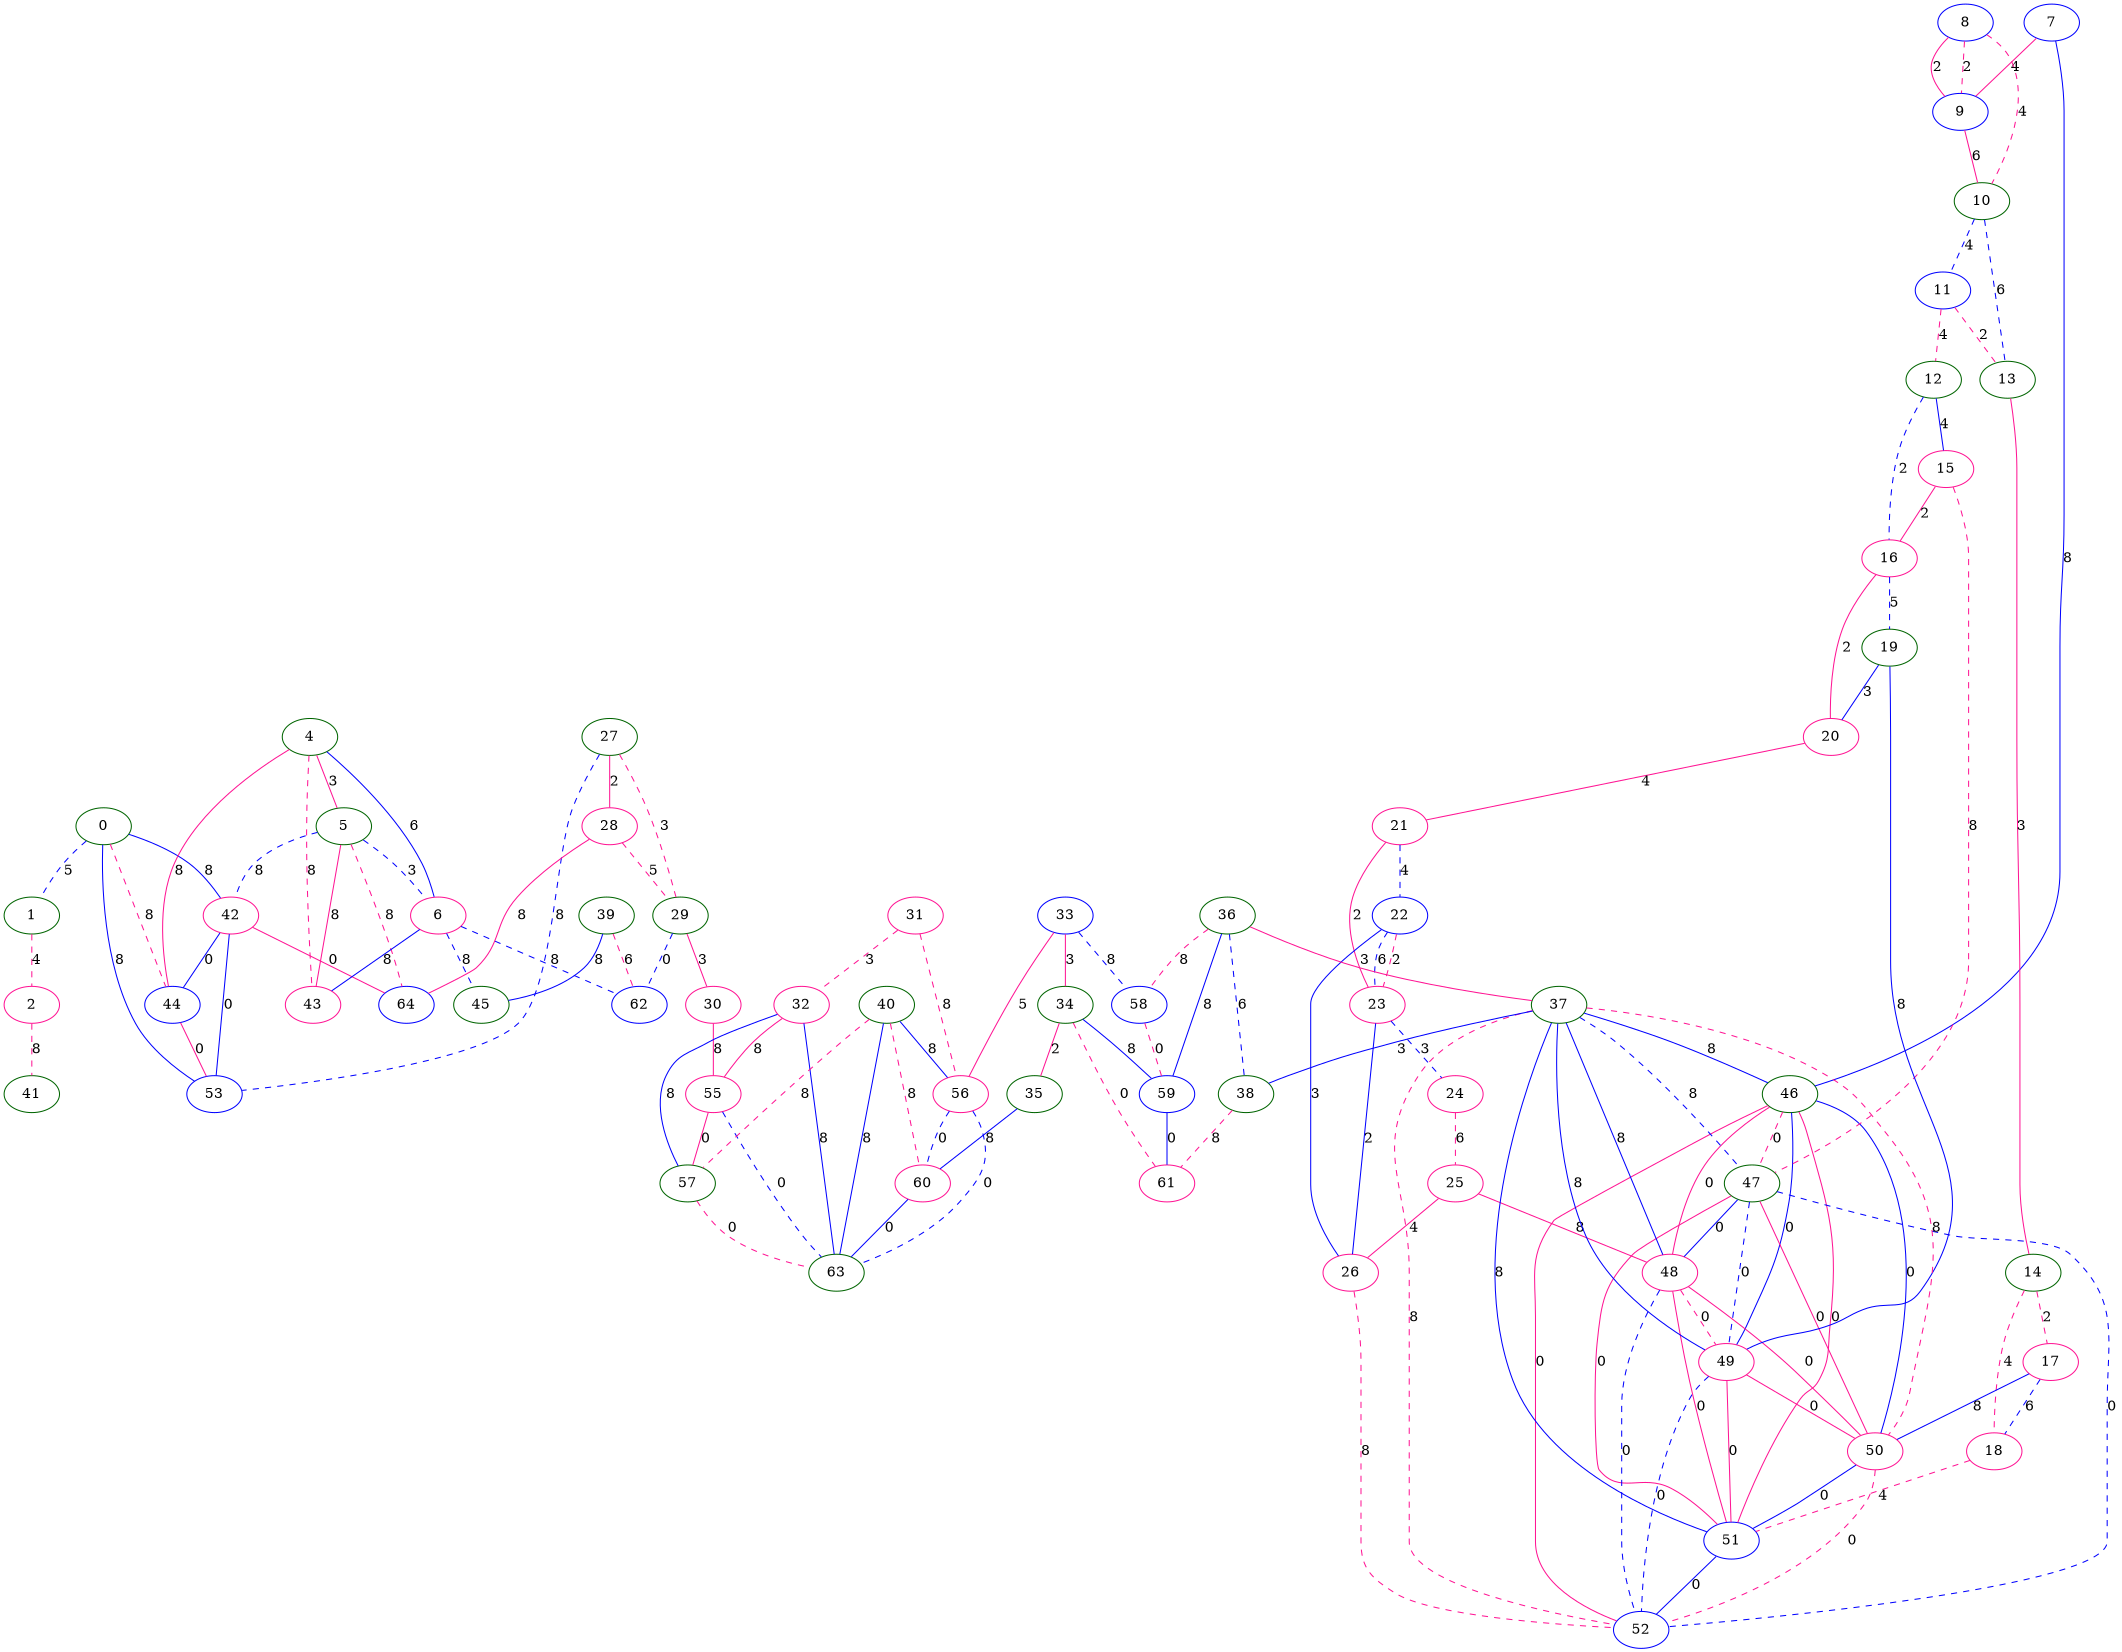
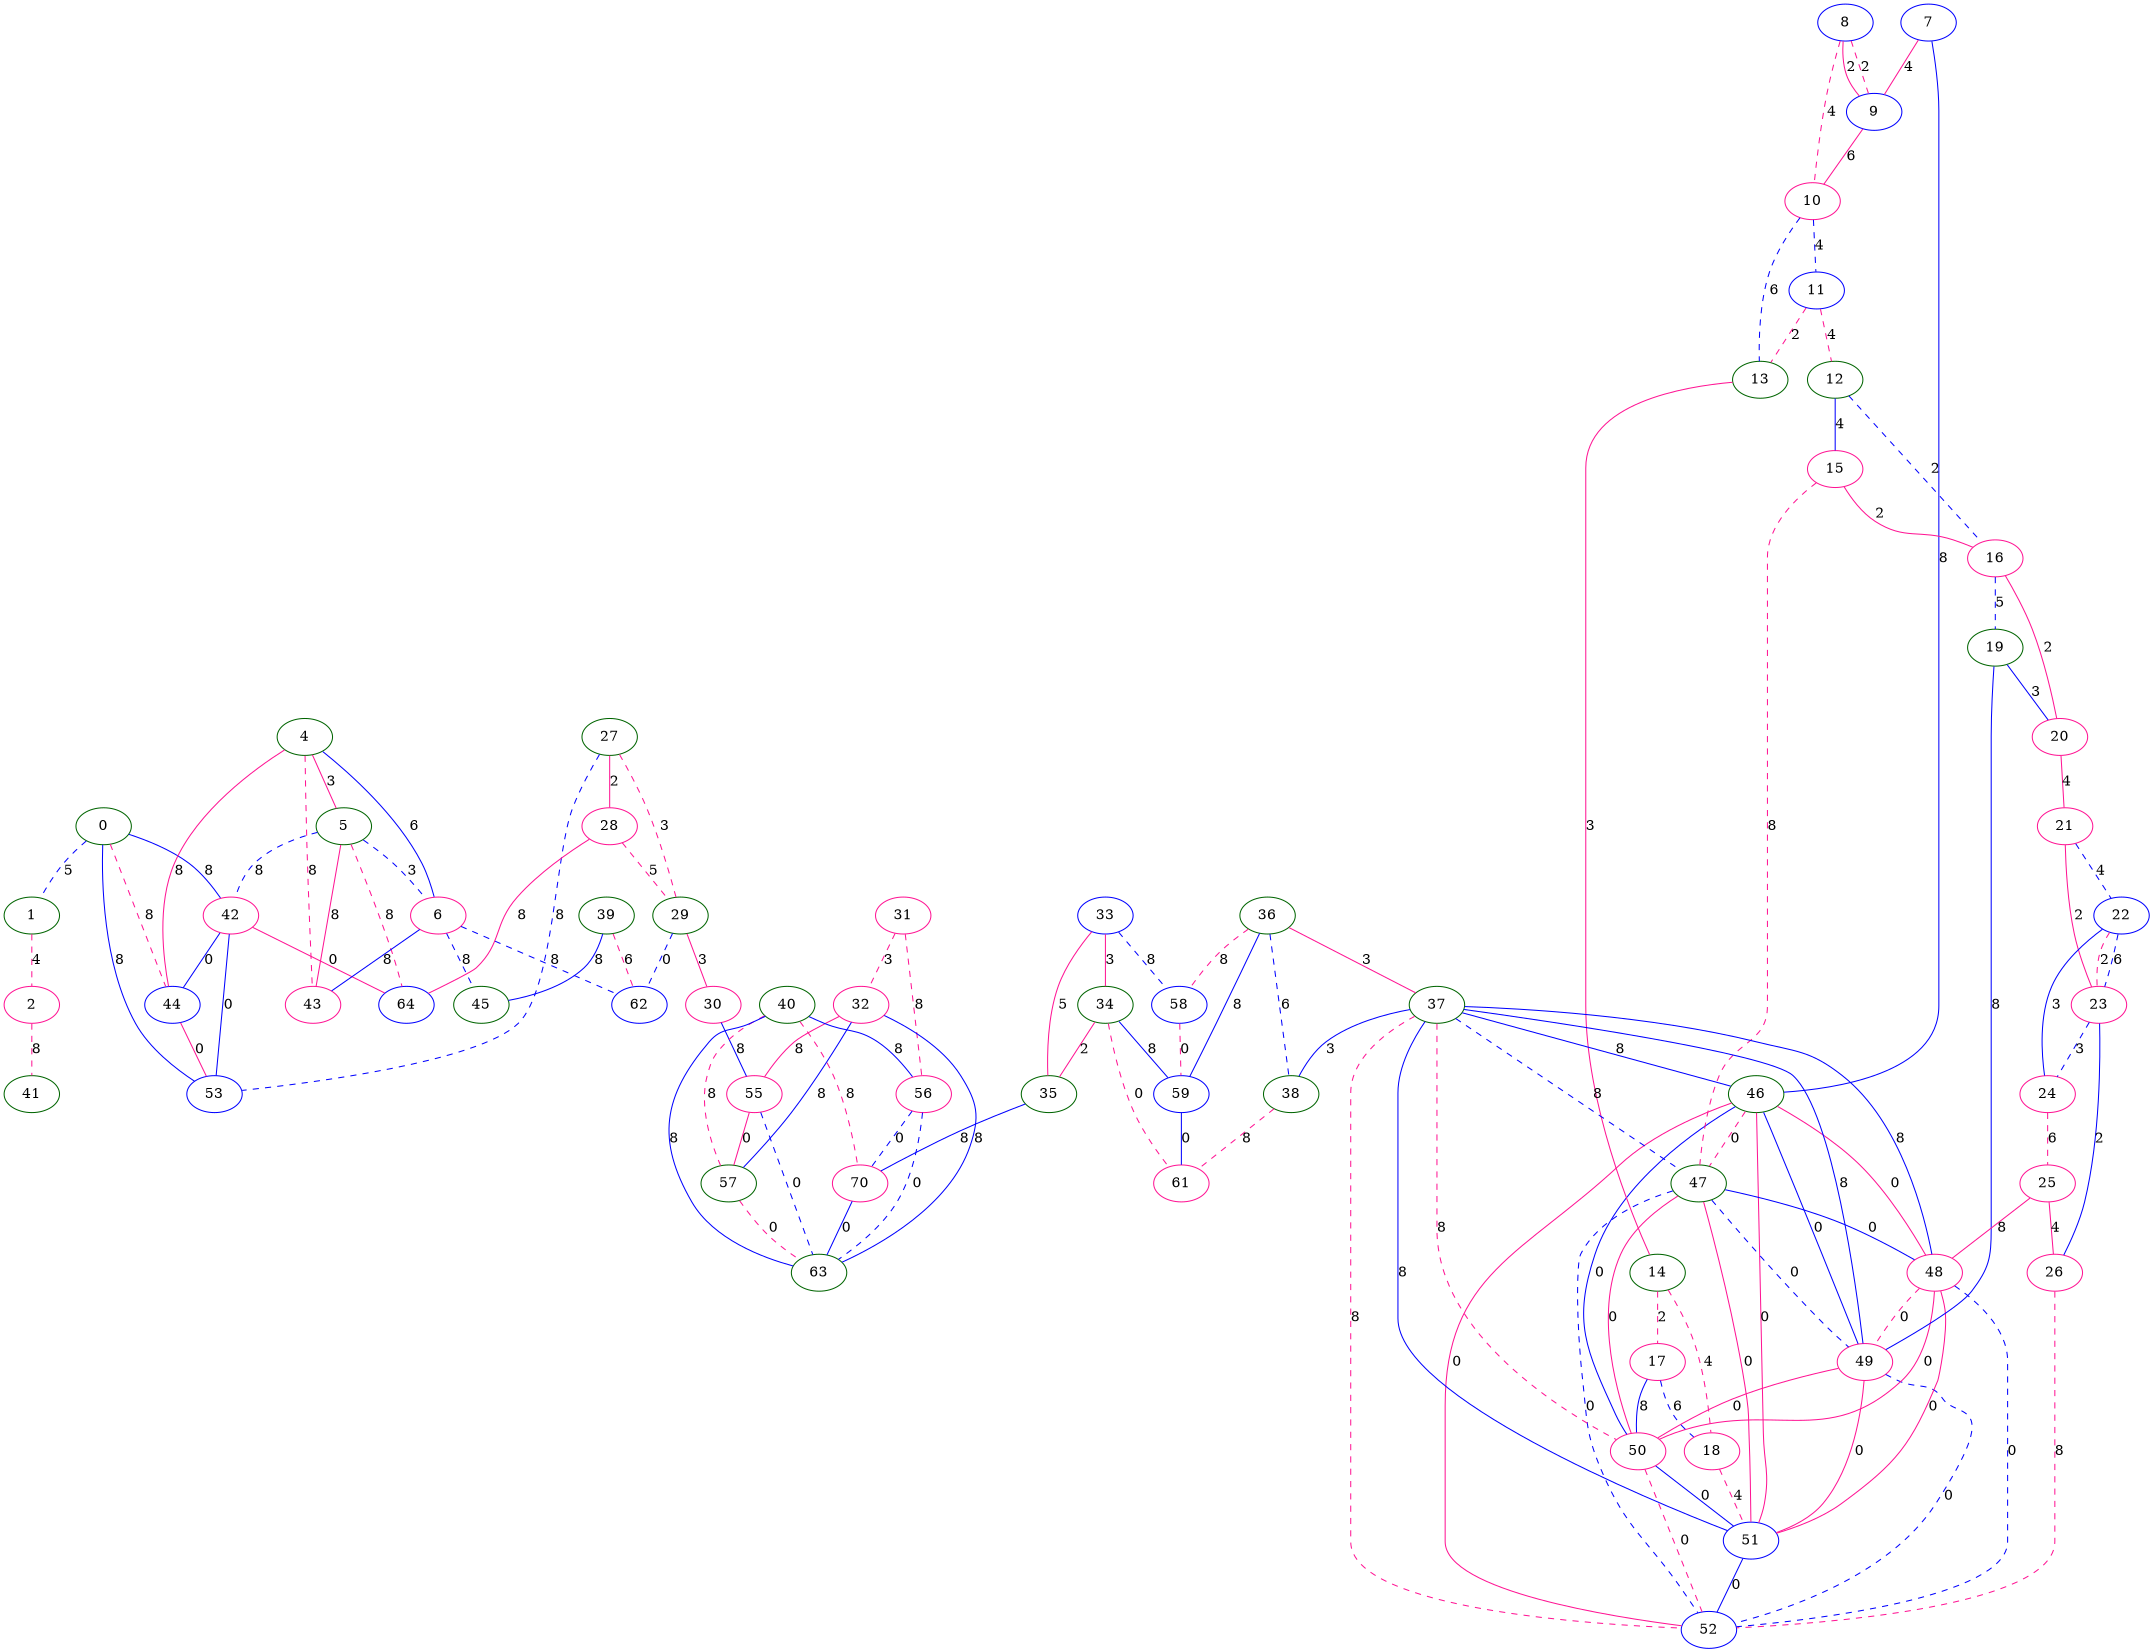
(1982, 201) -> (1813, 201)
(1009, 1003) -> (1054, 999)
(713, 1049) -> (734, 1050)
(1311, 1081) -> (2049, 993)
(923, 1183) -> (860, 1183)
